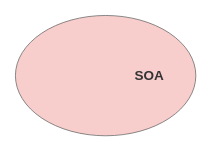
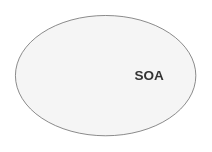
(105, 75) -> (105, 75)
